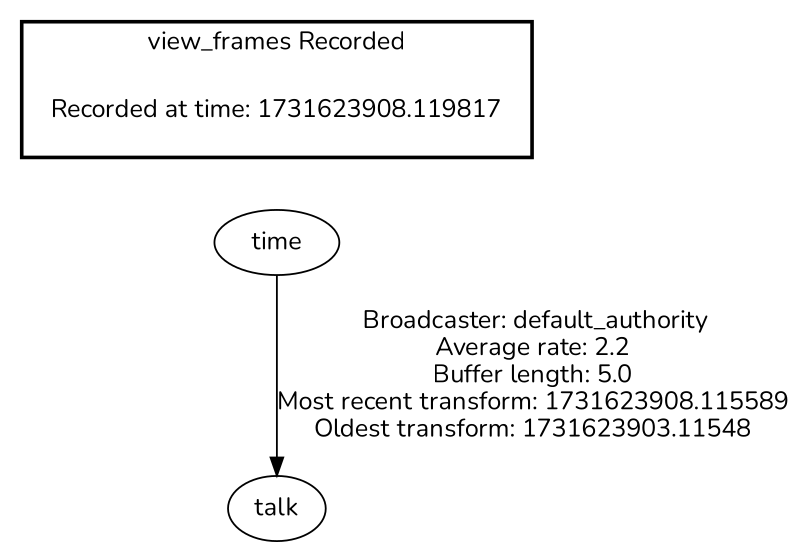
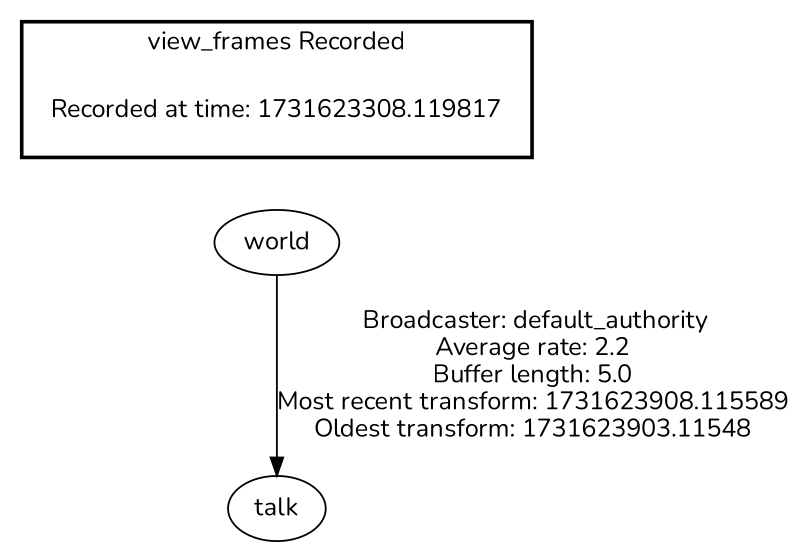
(277, 110) -> (277, 110)
(277, 243) -> (277, 243)
